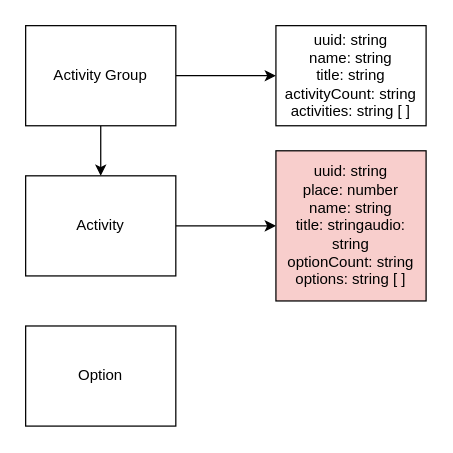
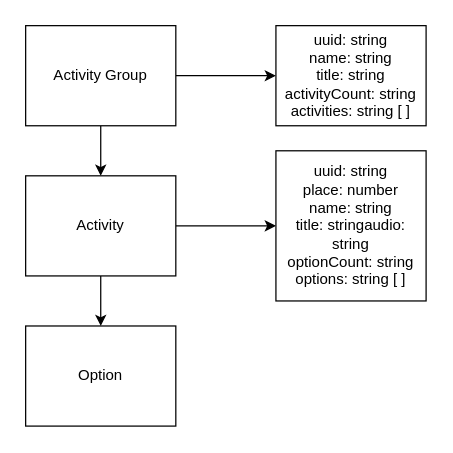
(351, 226) -> (351, 226)
none -> (101, 297)
